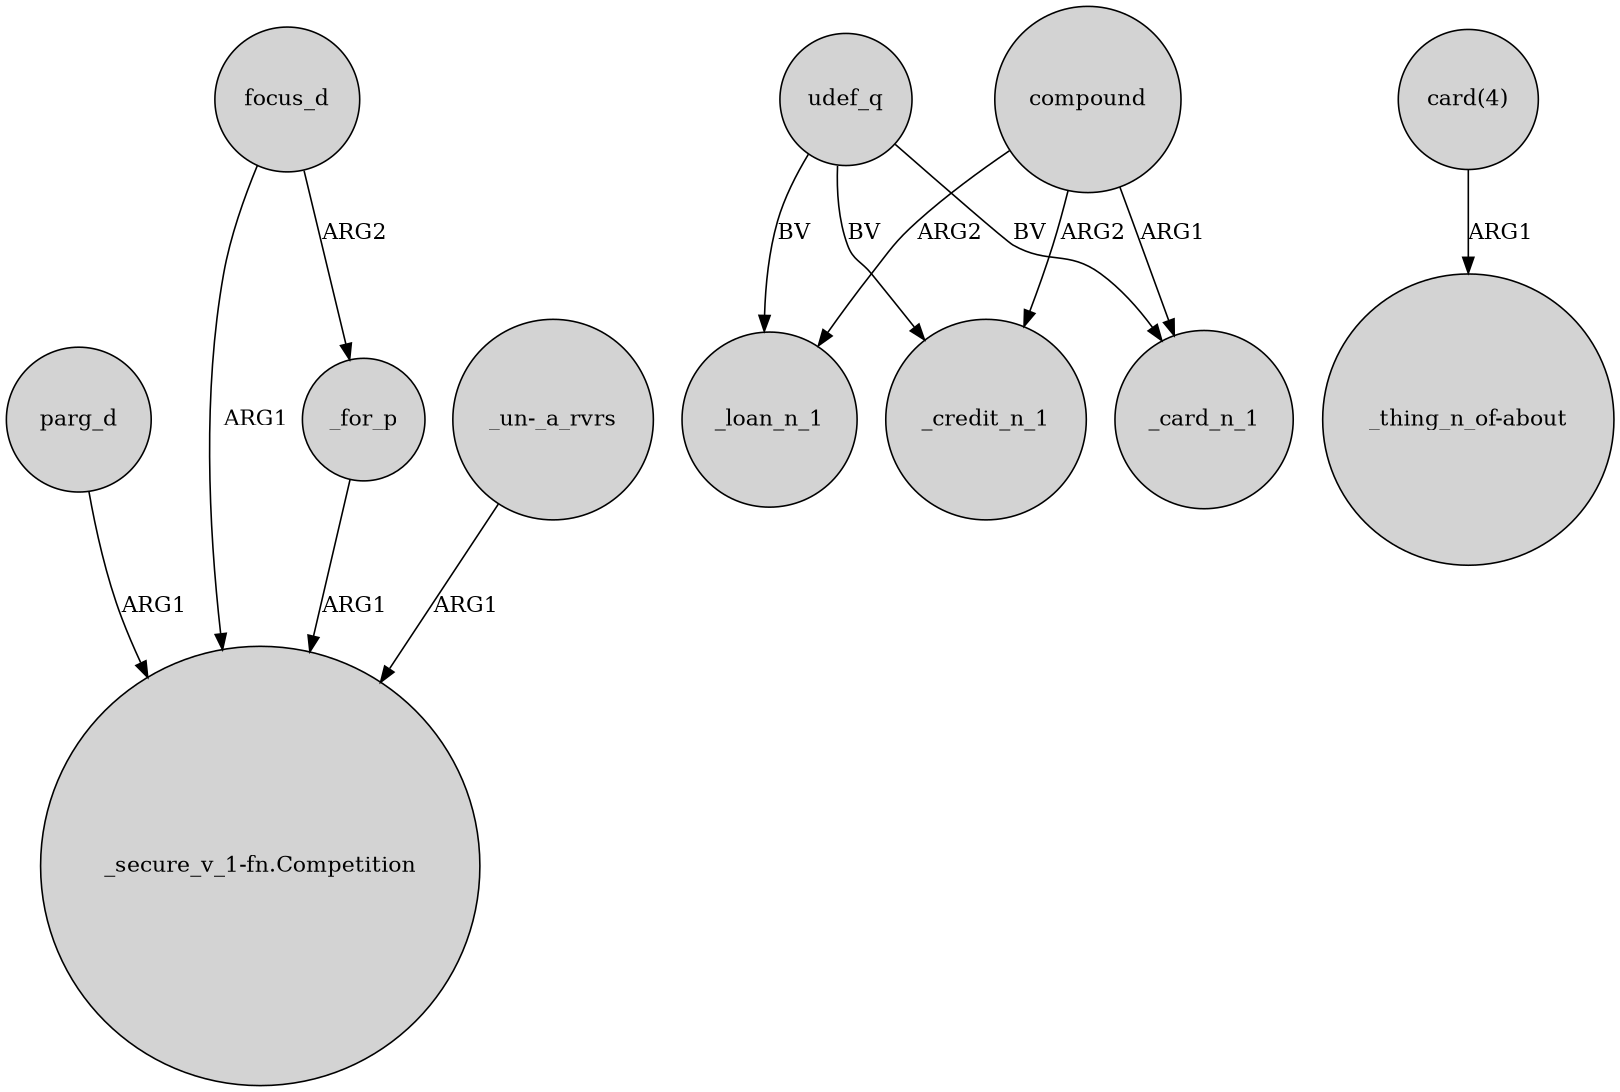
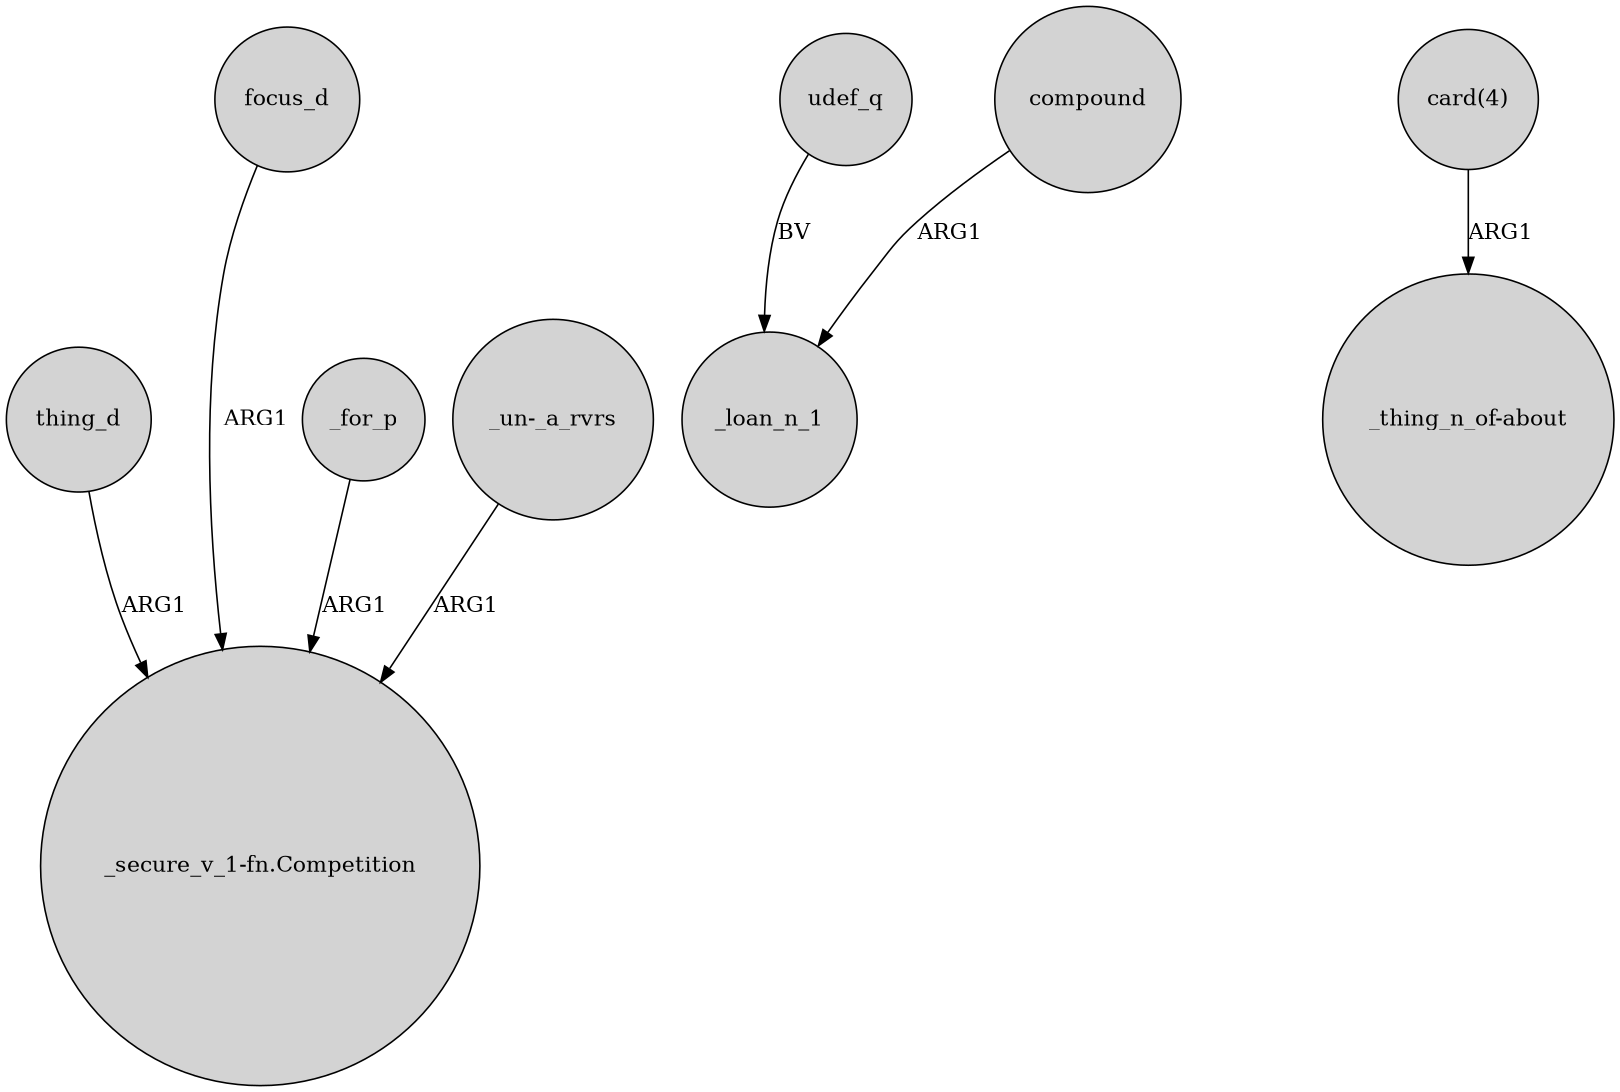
(950, 233) -> (950, 233)
(325, 257) -> none
(79, 420) -> (79, 420)
(986, 420) -> none
(1204, 420) -> none
